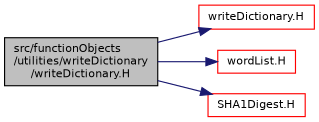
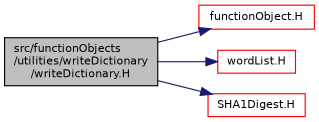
(257, 17) -> (257, 17)
